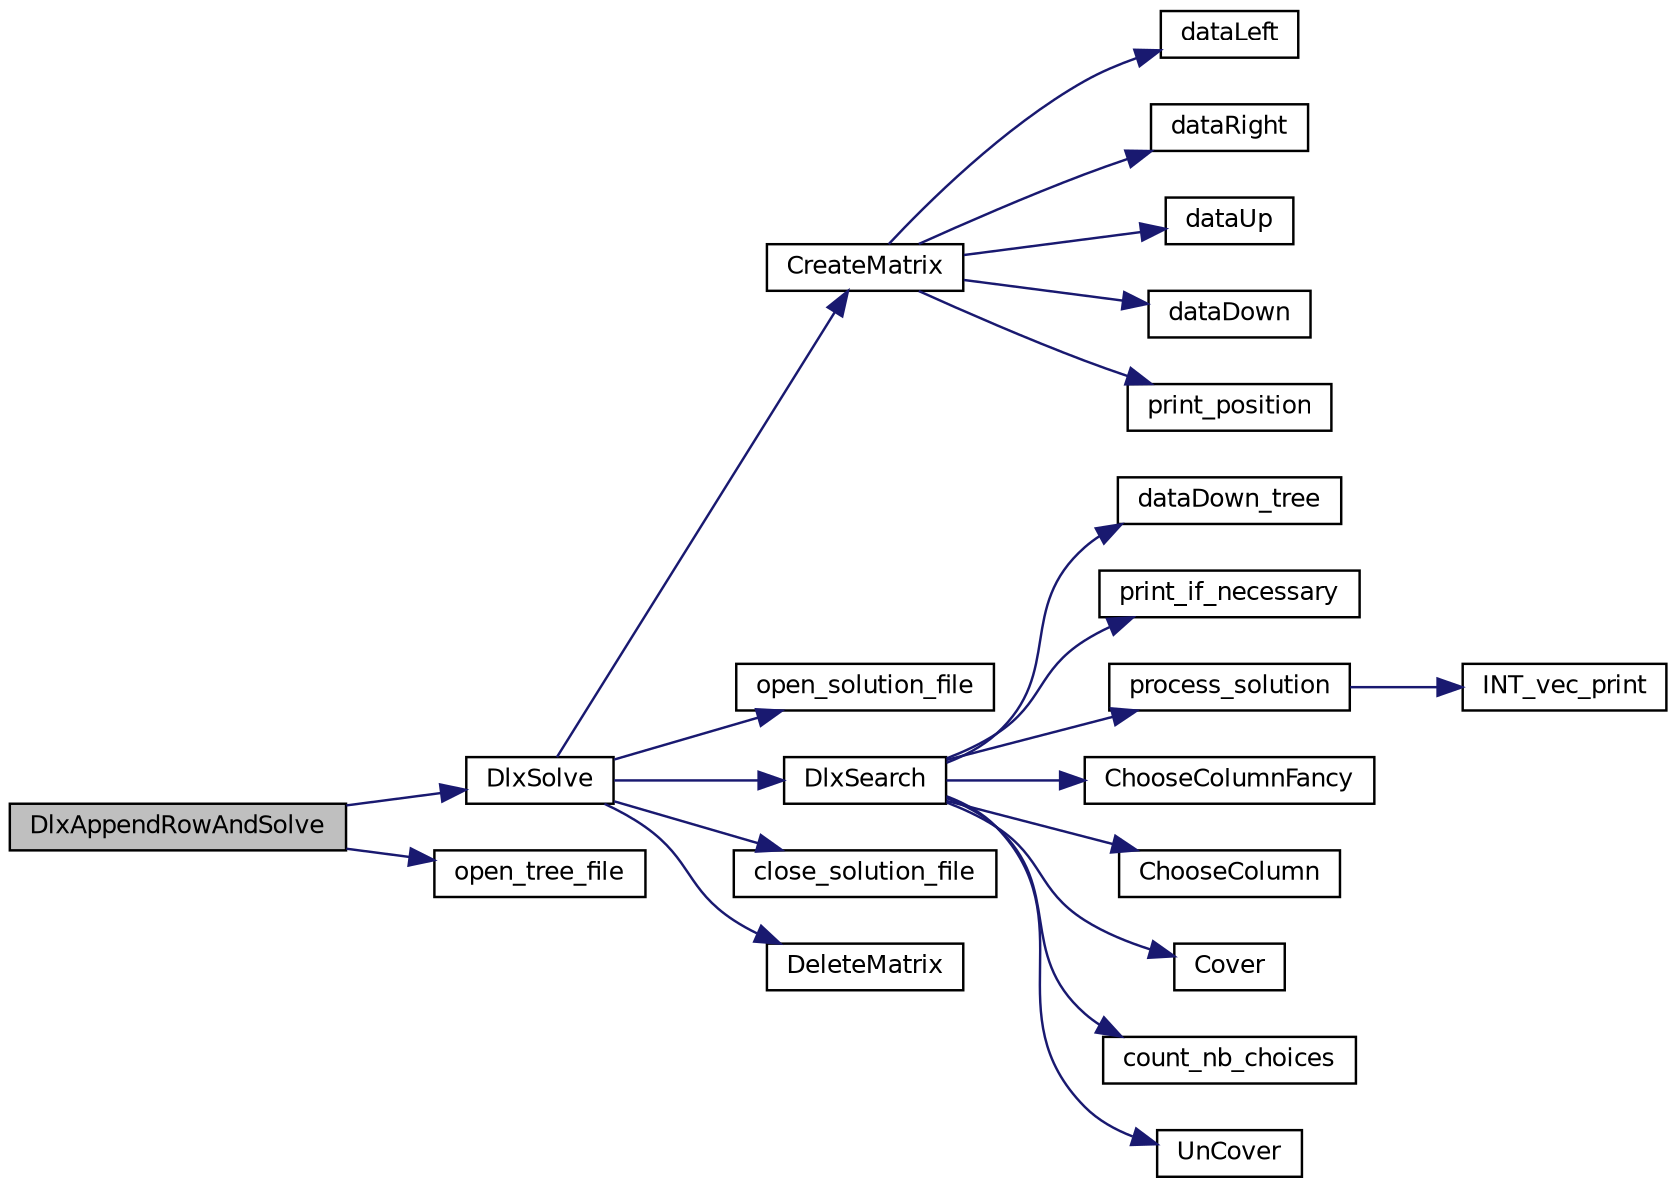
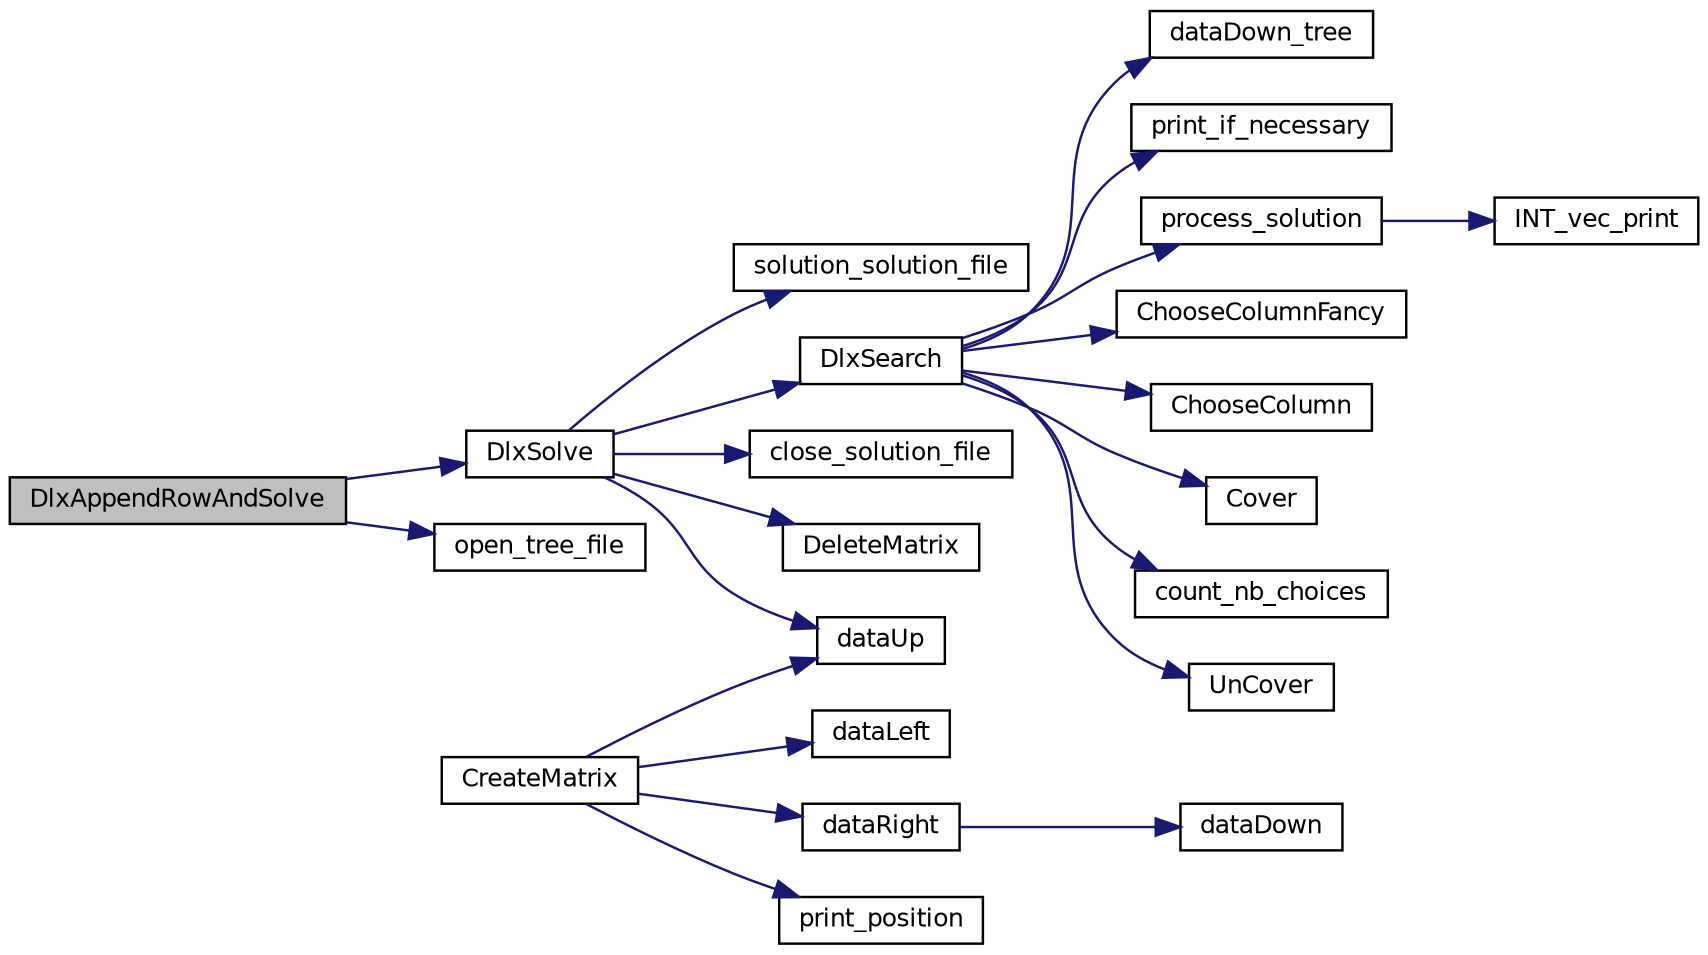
(1043, 290) -> (1058, 827)
(696, 535) -> (694, 556)
(865, 687) -> (881, 268)
